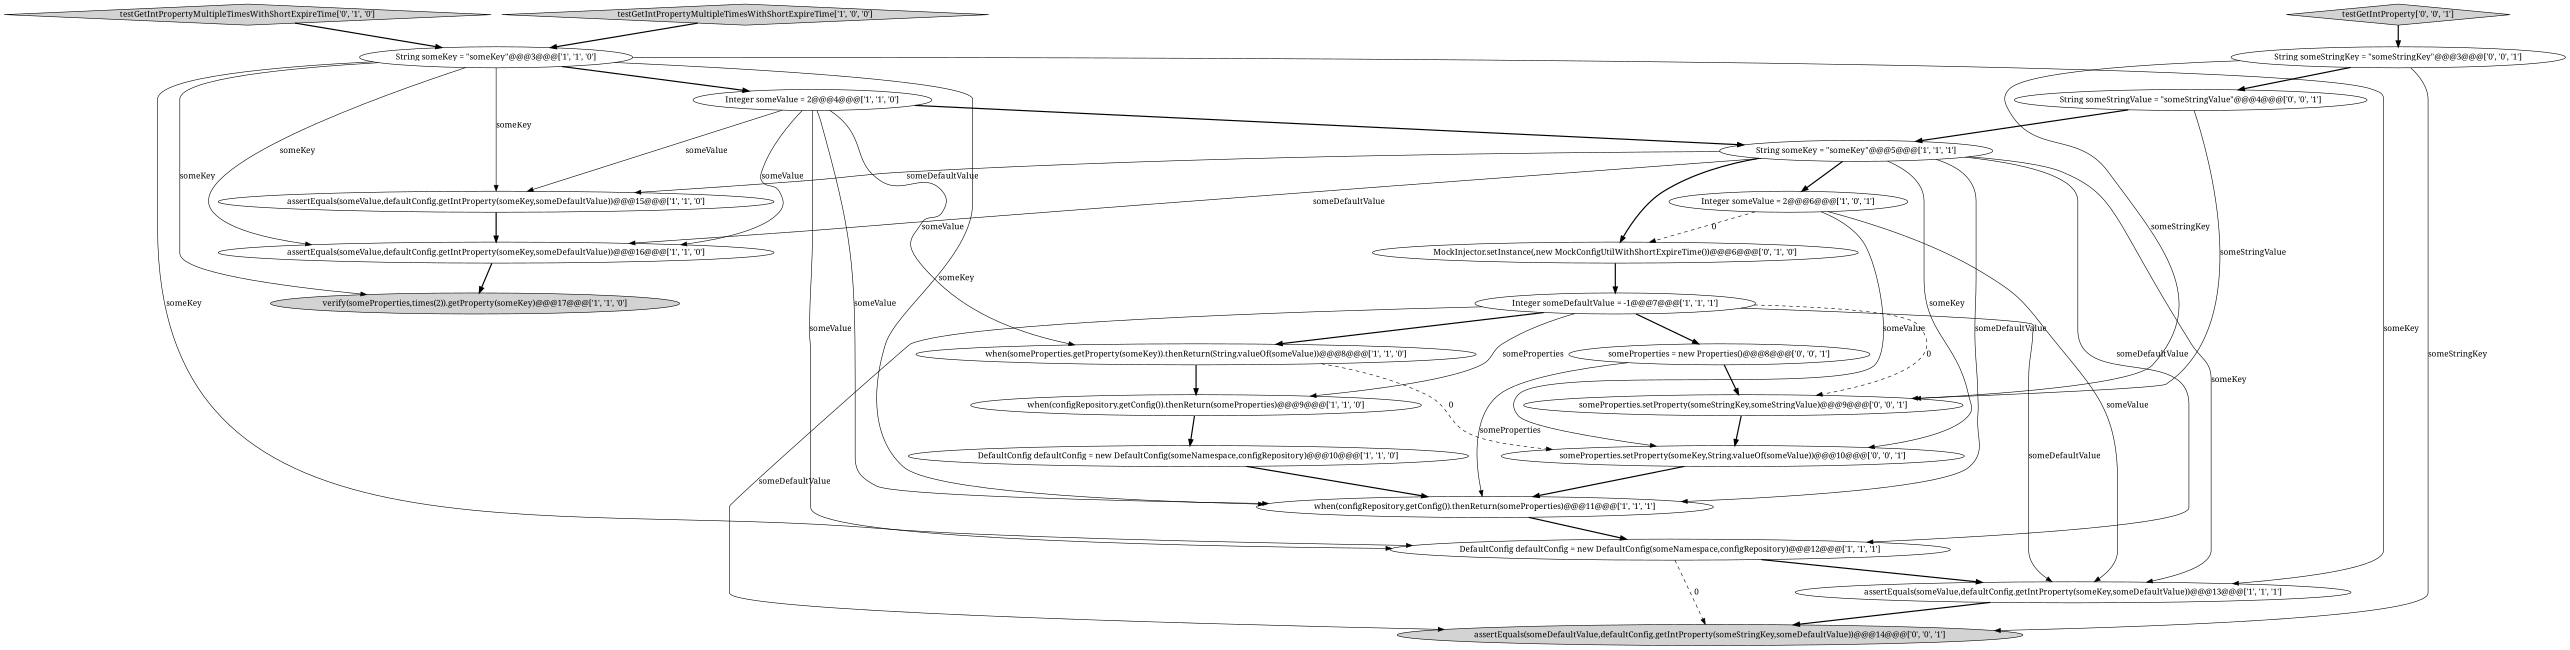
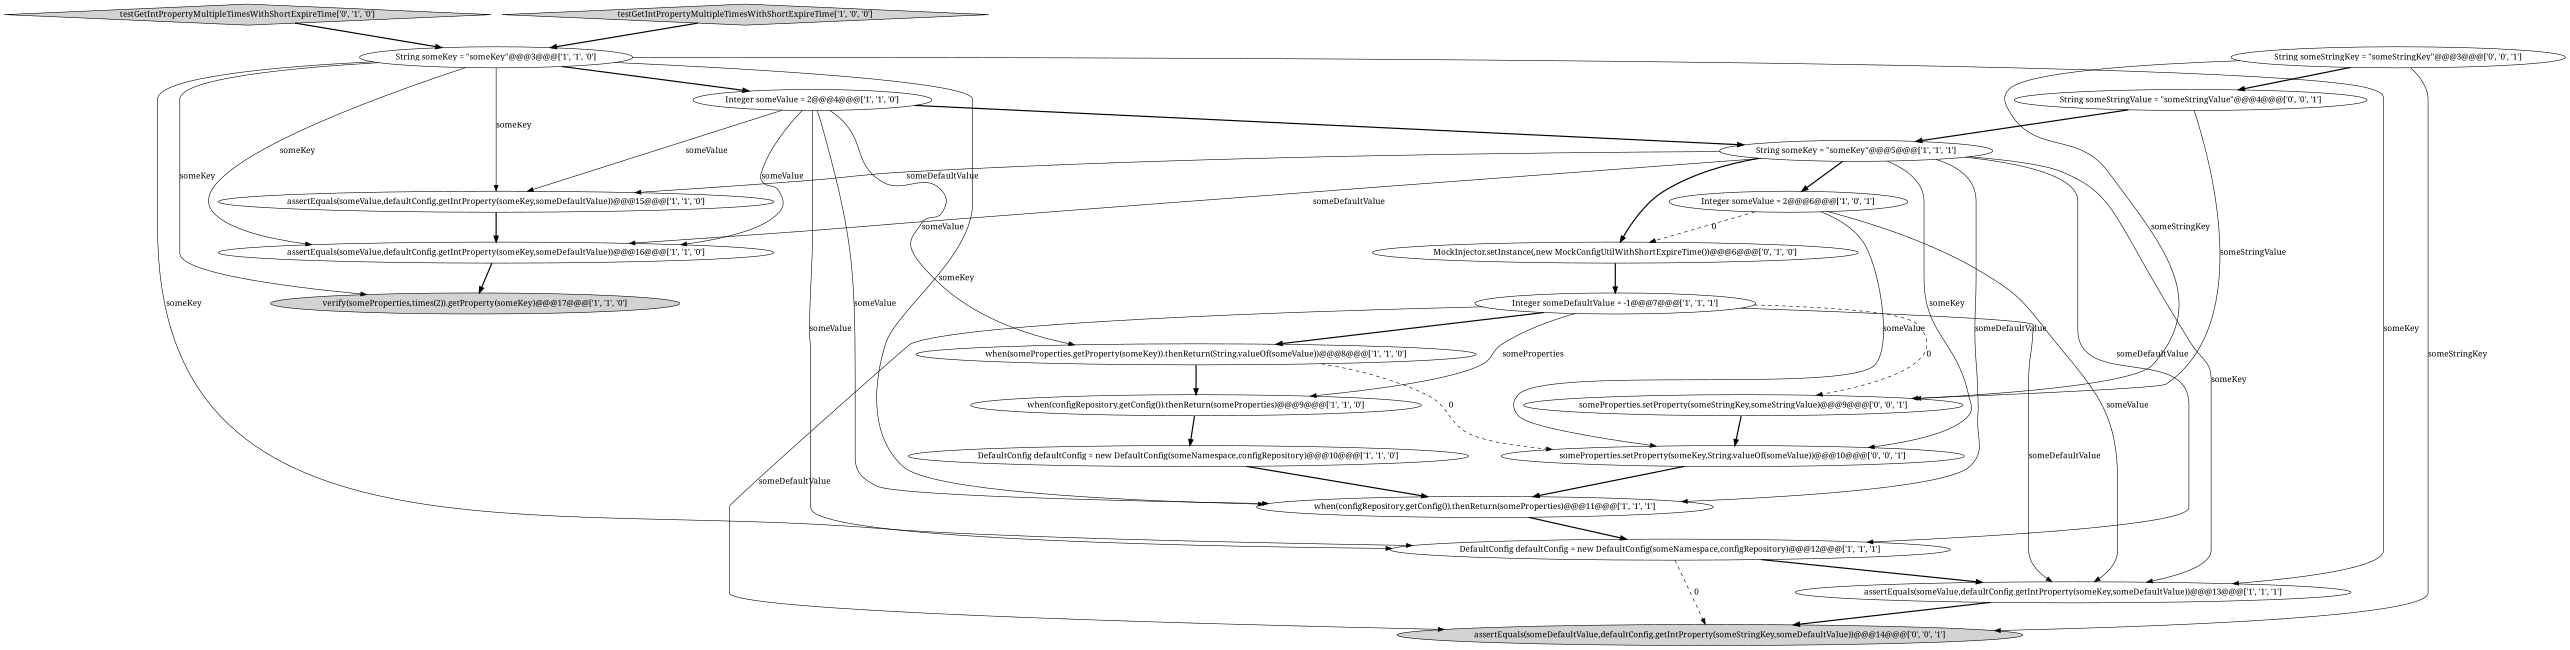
(2398, 15) -> none
(1719, 354) -> none
